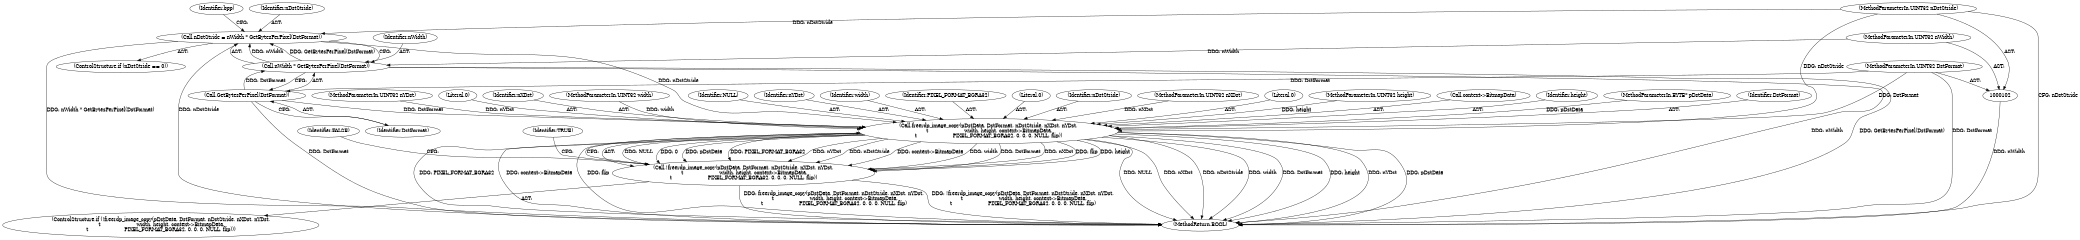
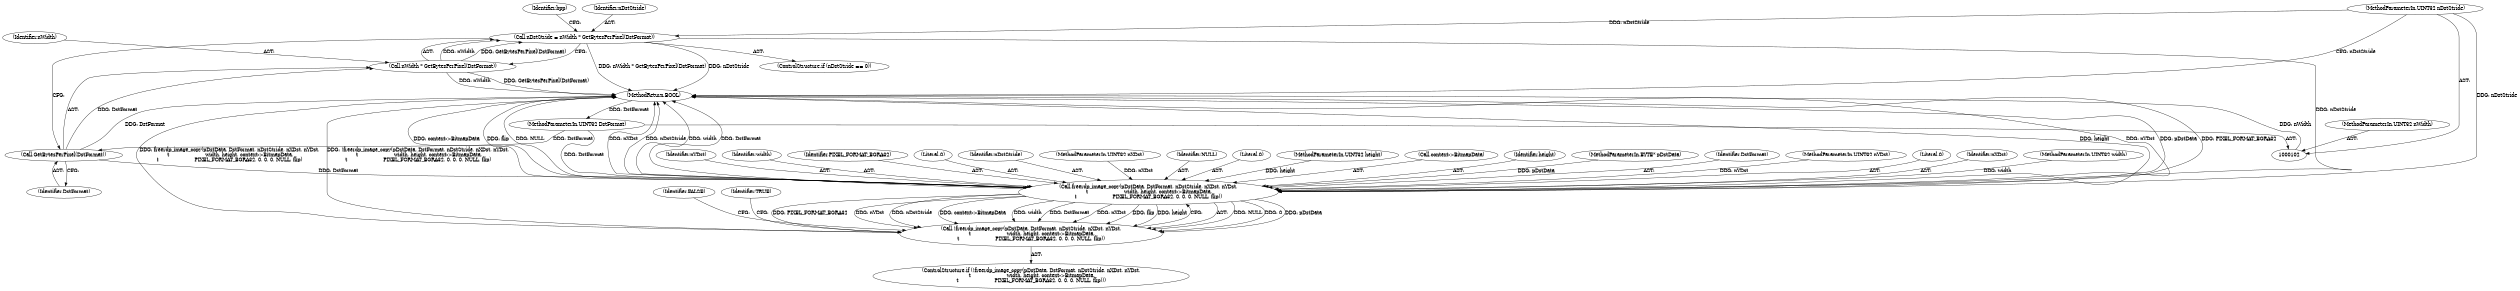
(1119, 52) -> none
(290, 82) -> (229, 44)
(1661, 217) -> (610, 107)
